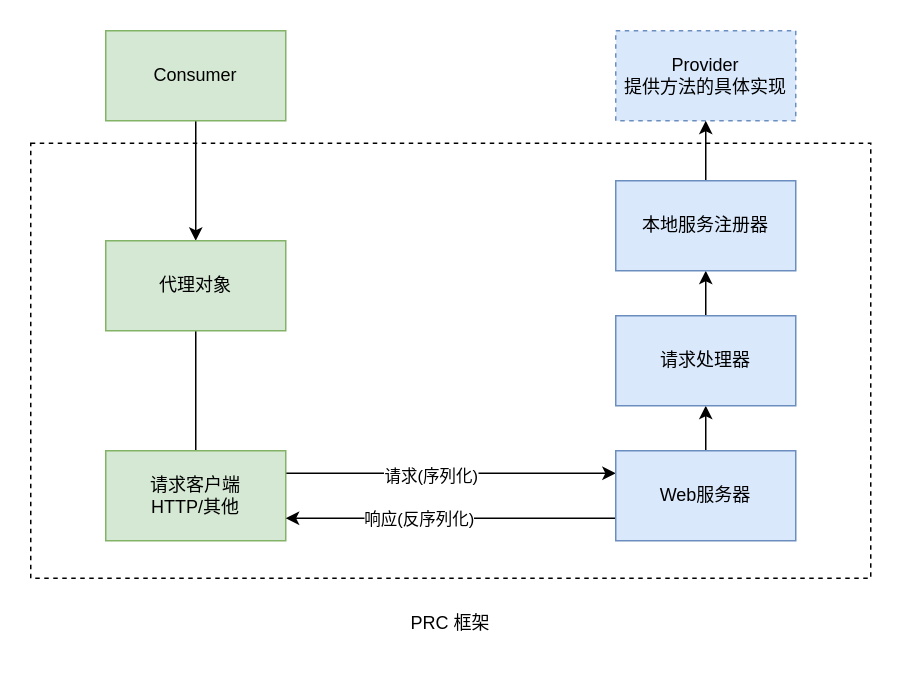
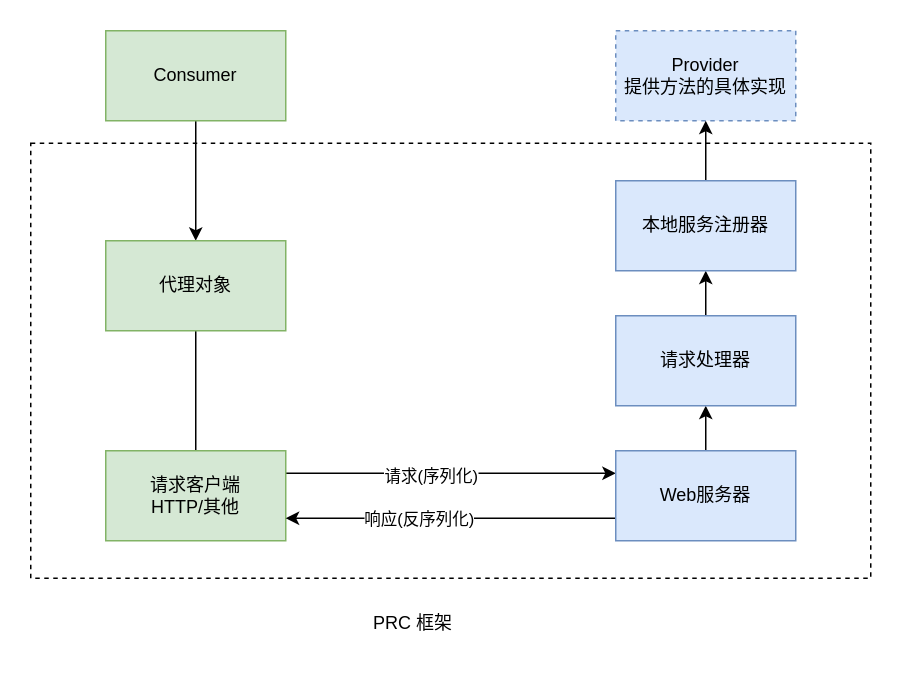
(451, 623) -> (413, 623)
